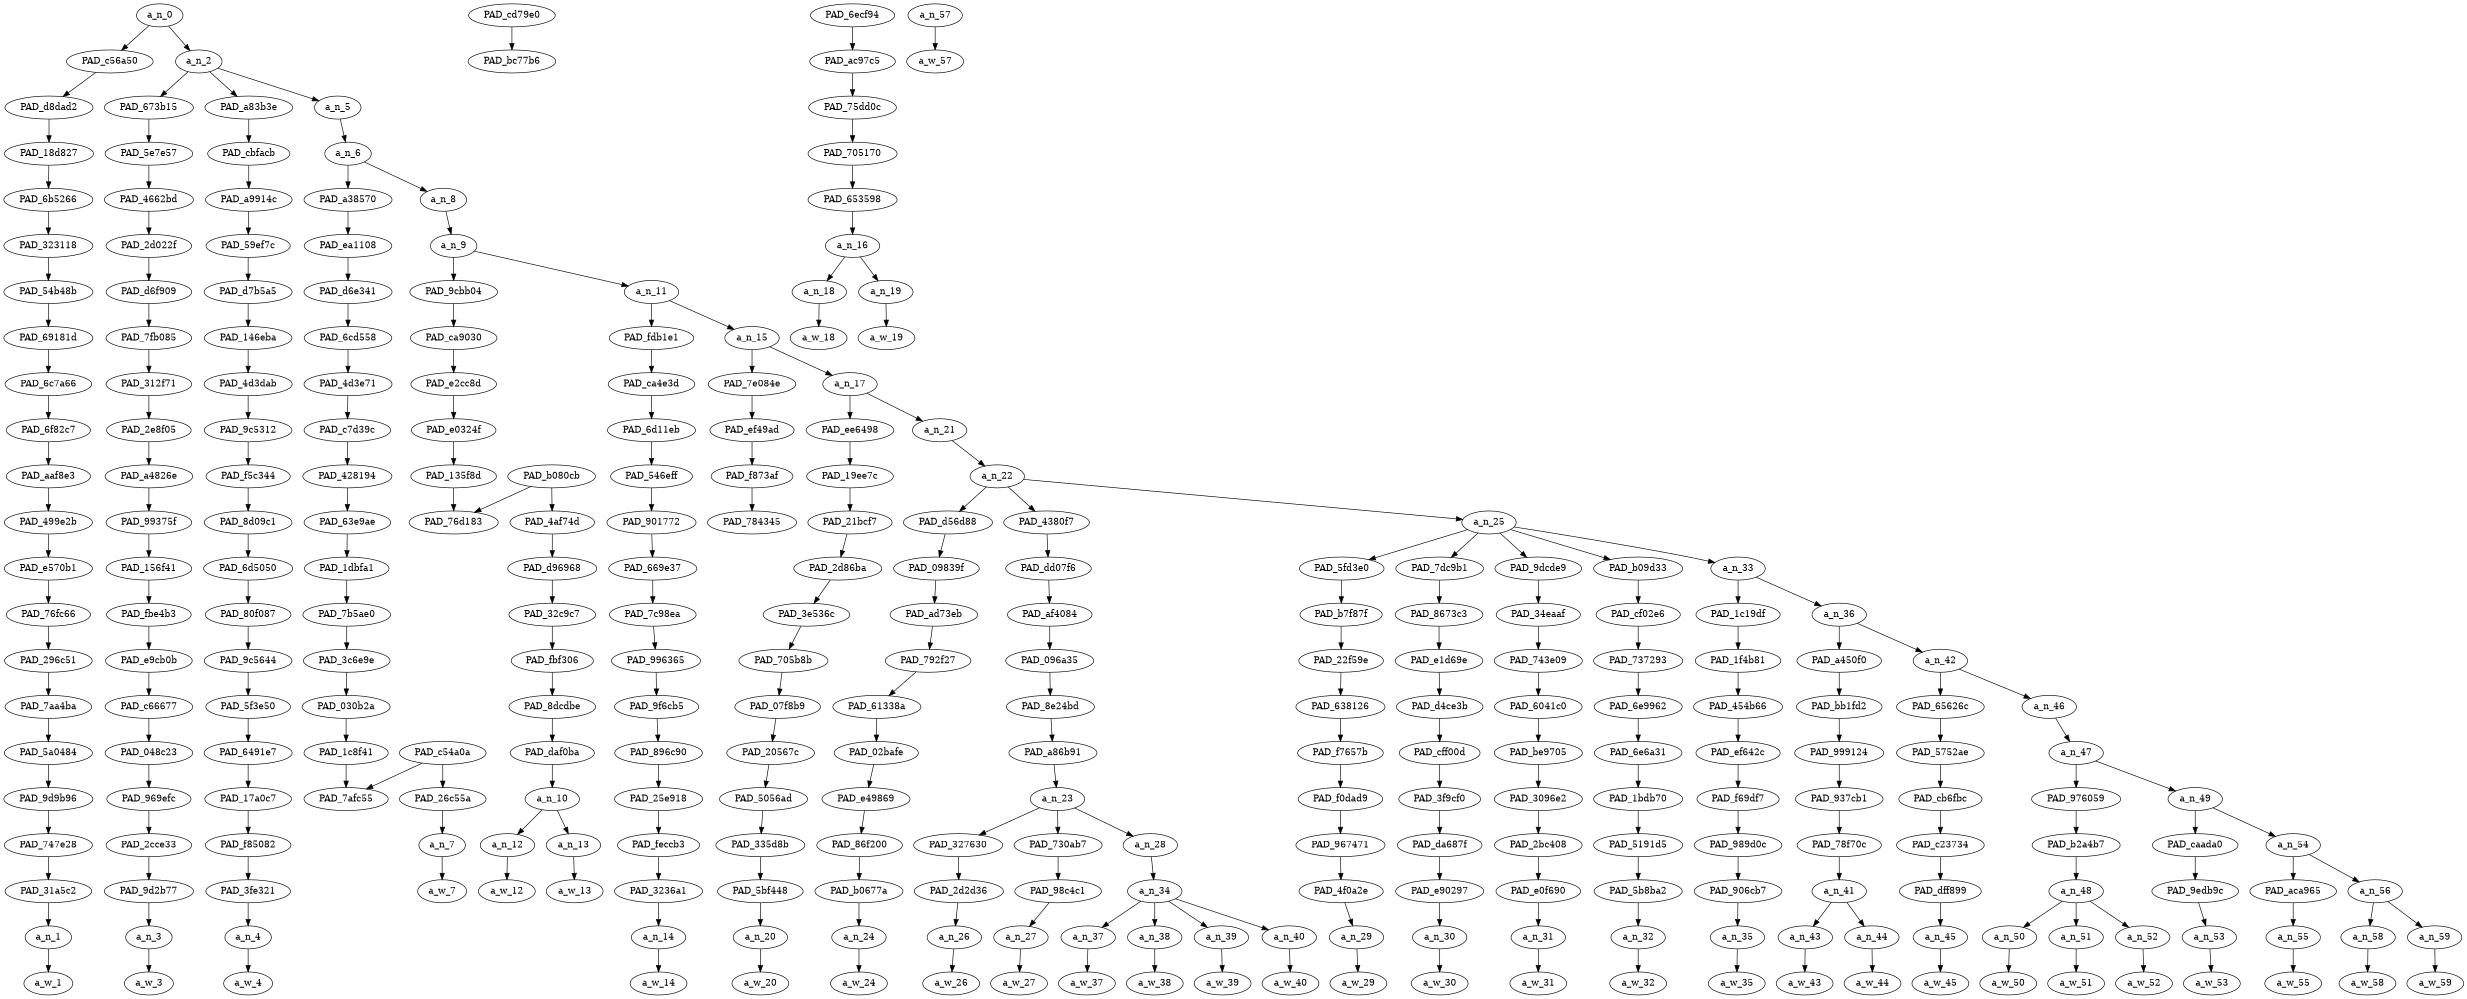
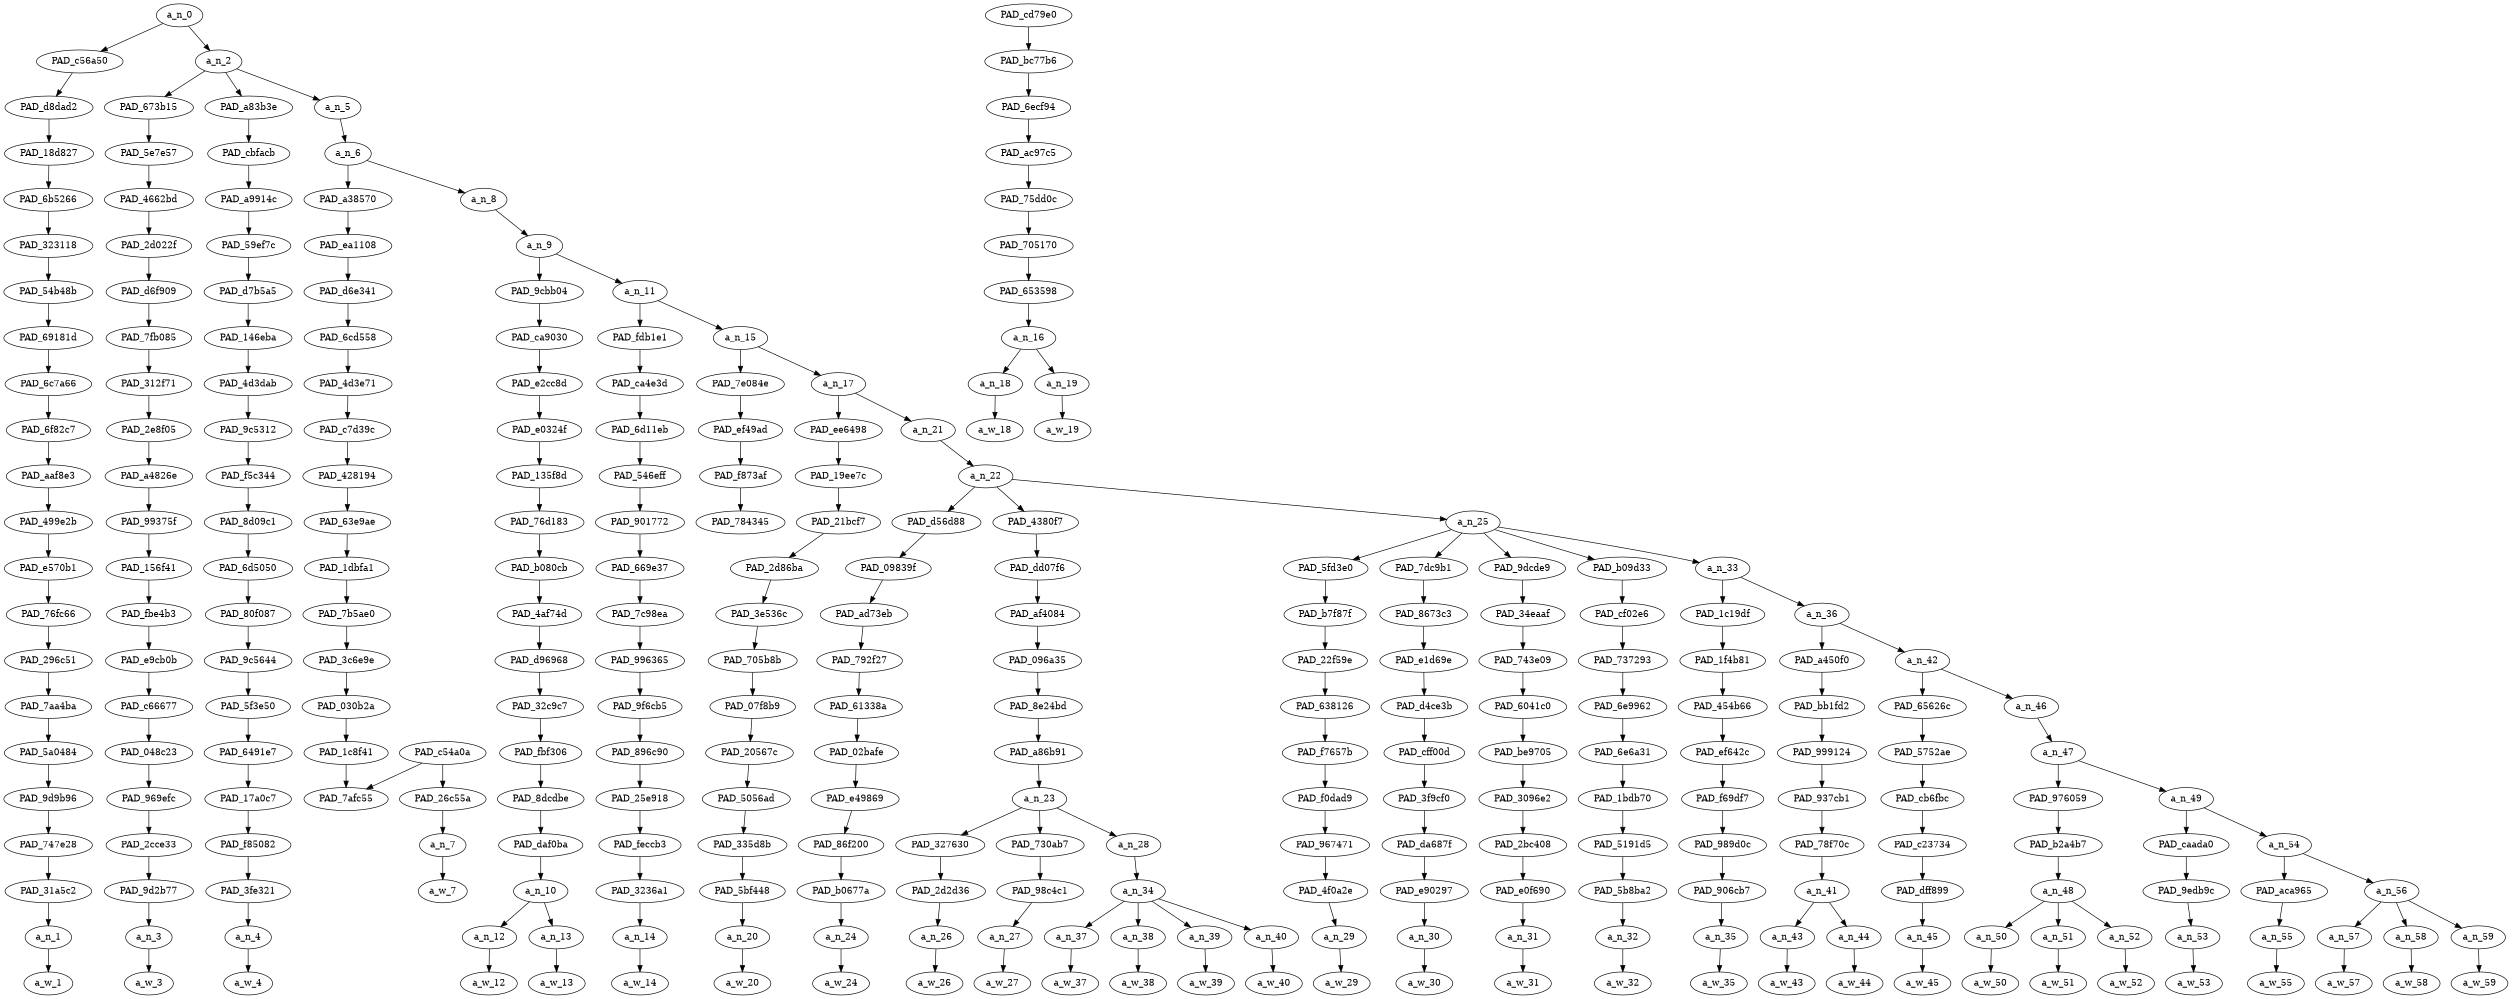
none -> (1029, 81)
(506, 498) -> (539, 542)
none -> (2370, 912)
